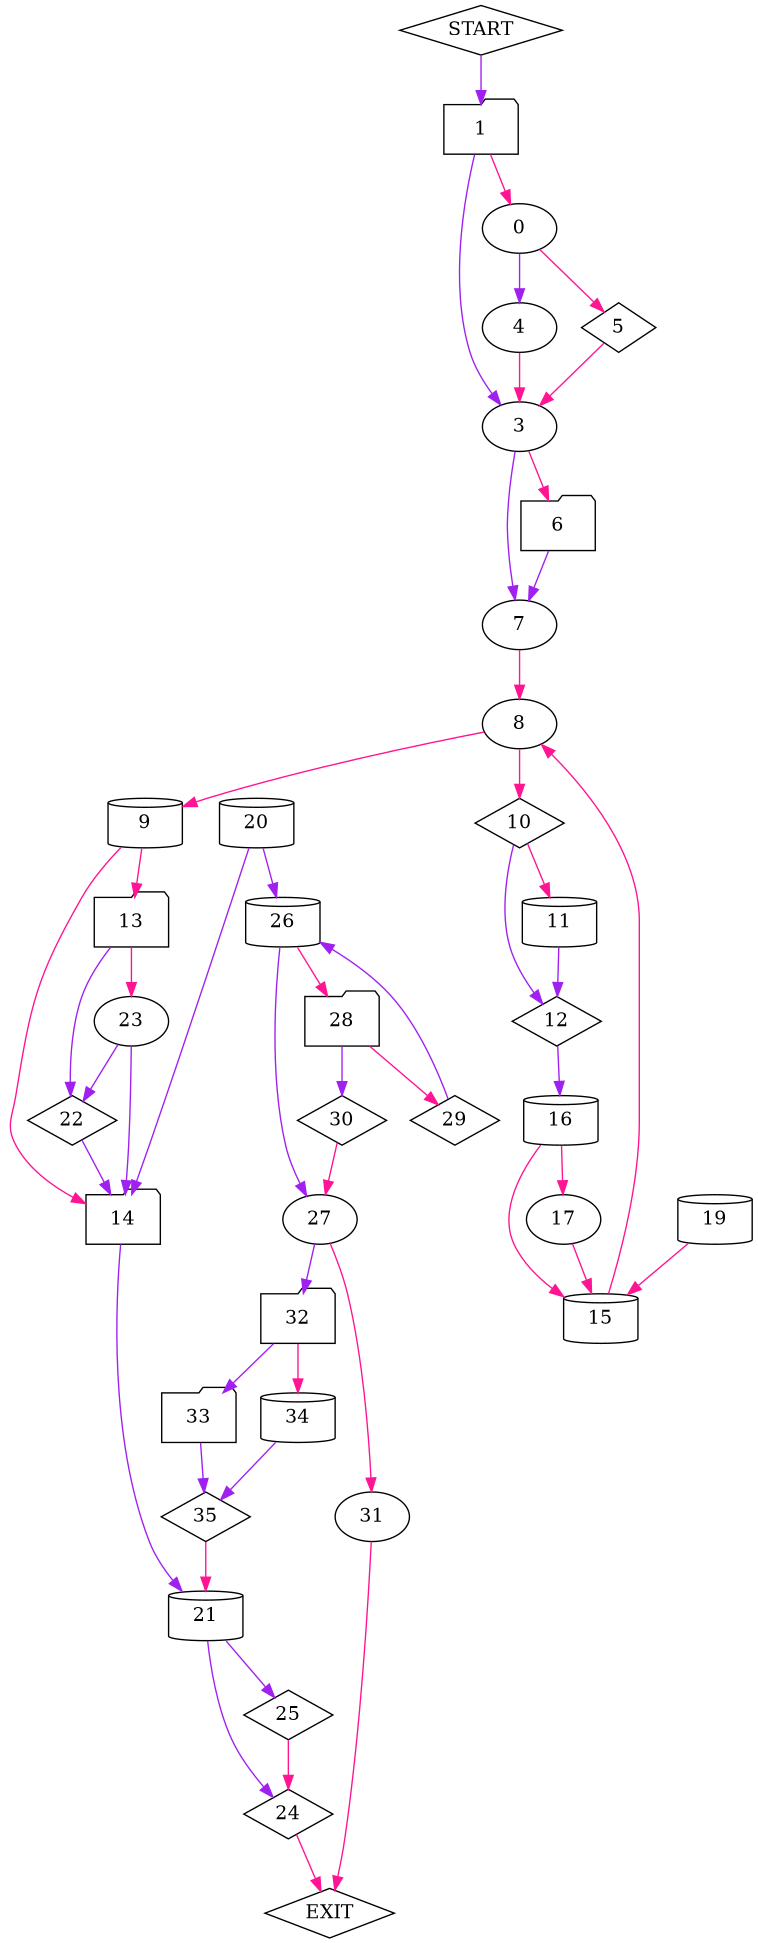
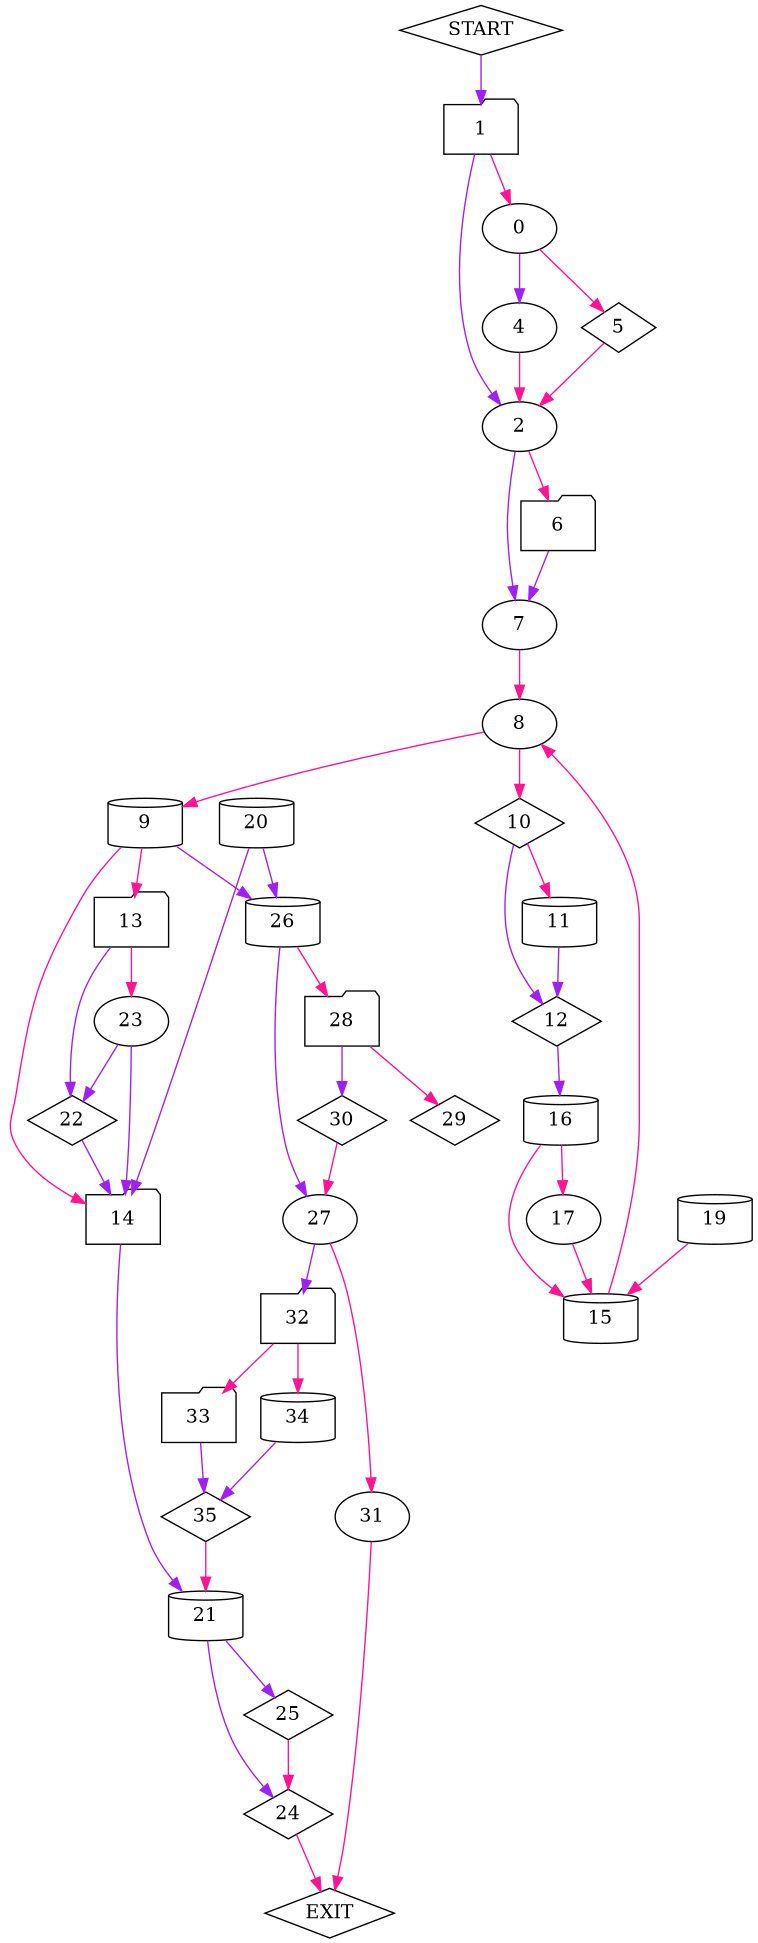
(520, 427) -> (520, 427)
(404, 1013) -> (208, 869)
(253, 1363) -> (253, 1363)
